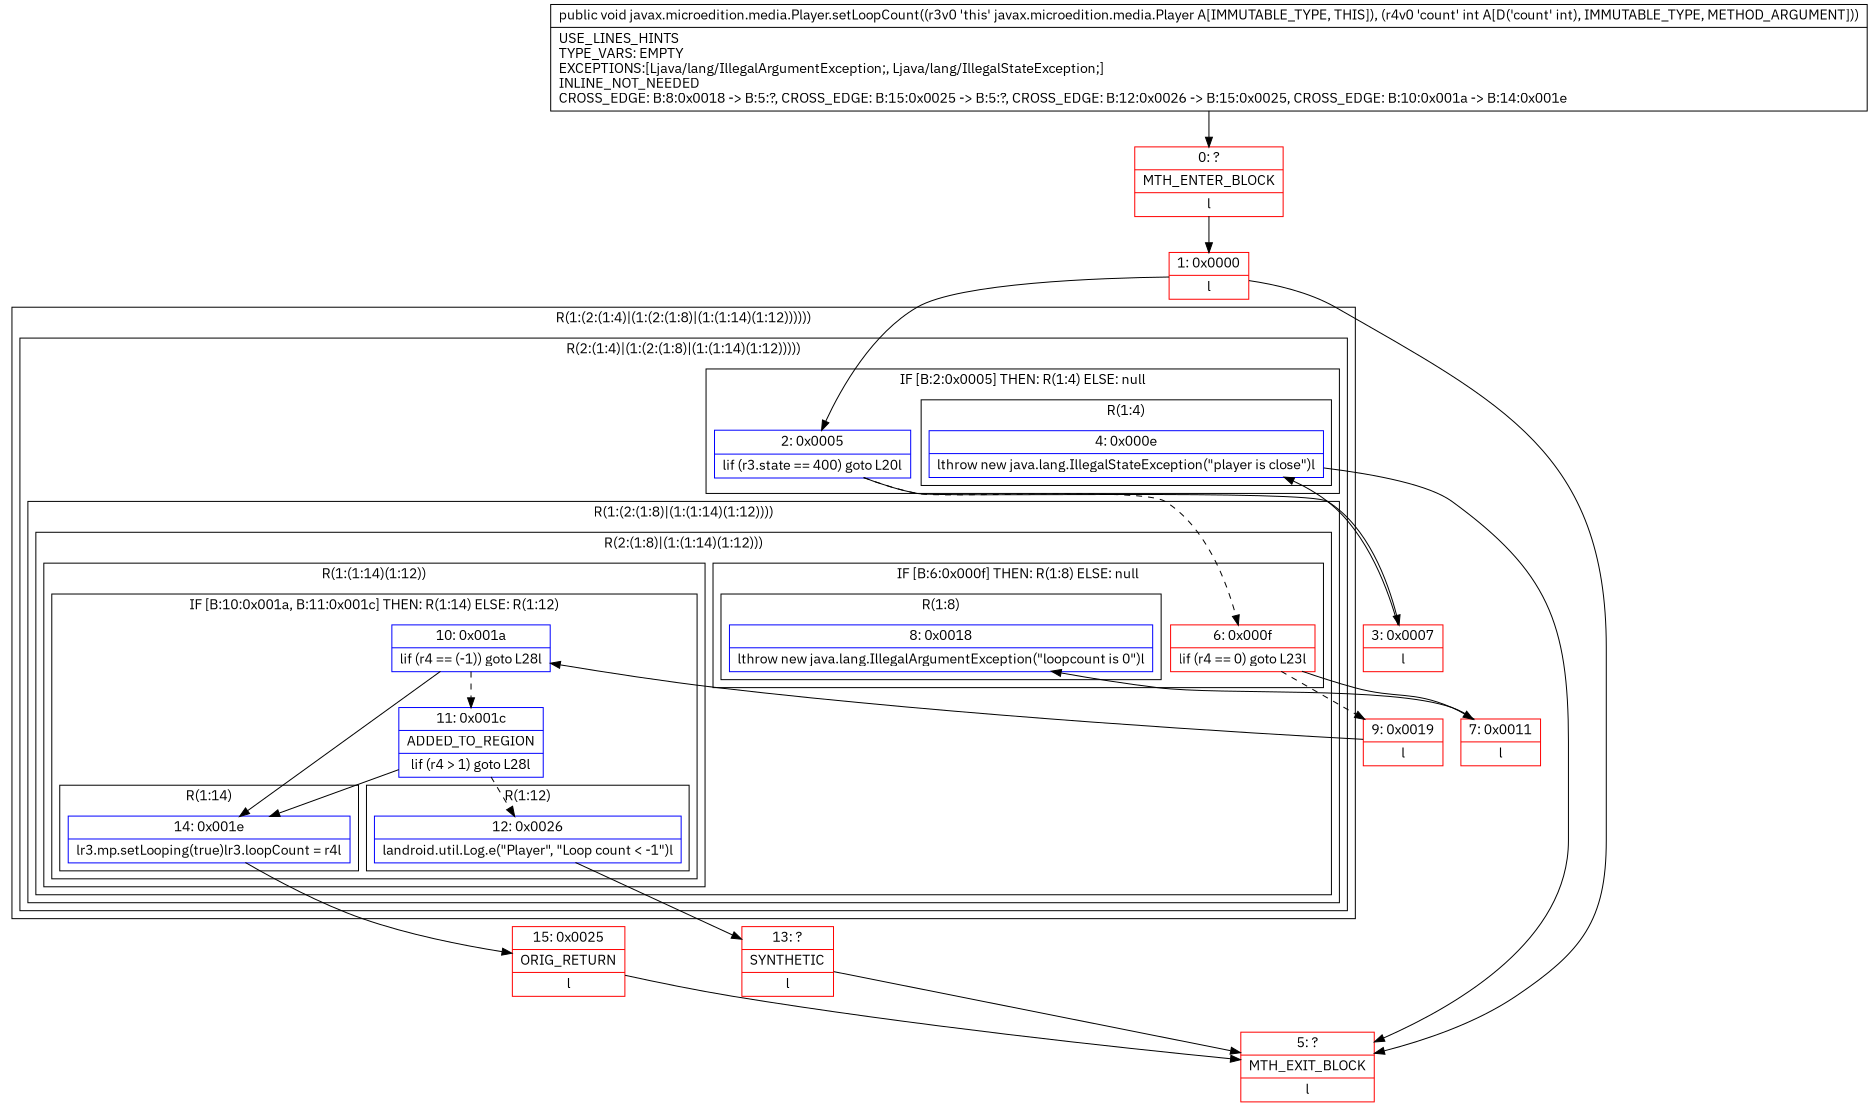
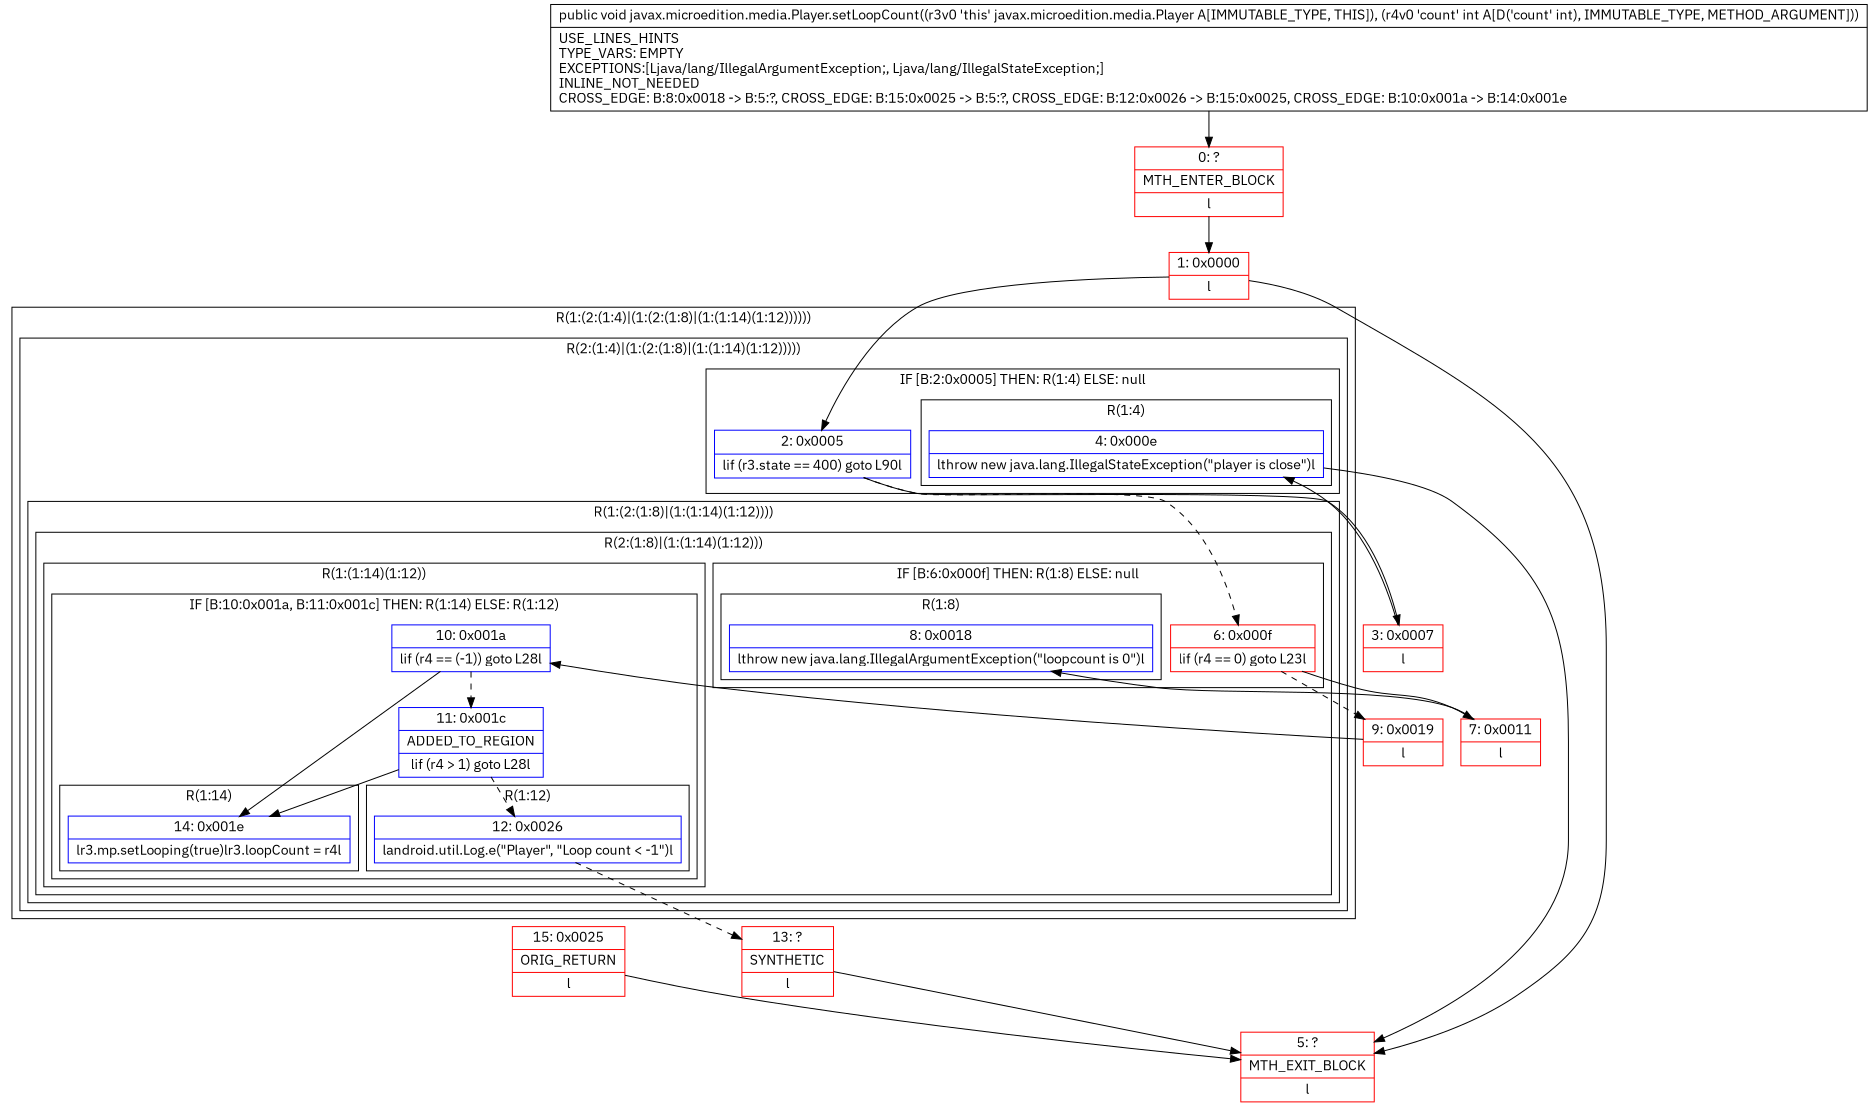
(813, 466) -> (813, 466)
(654, 899) -> (654, 899)
(382, 925) -> none
